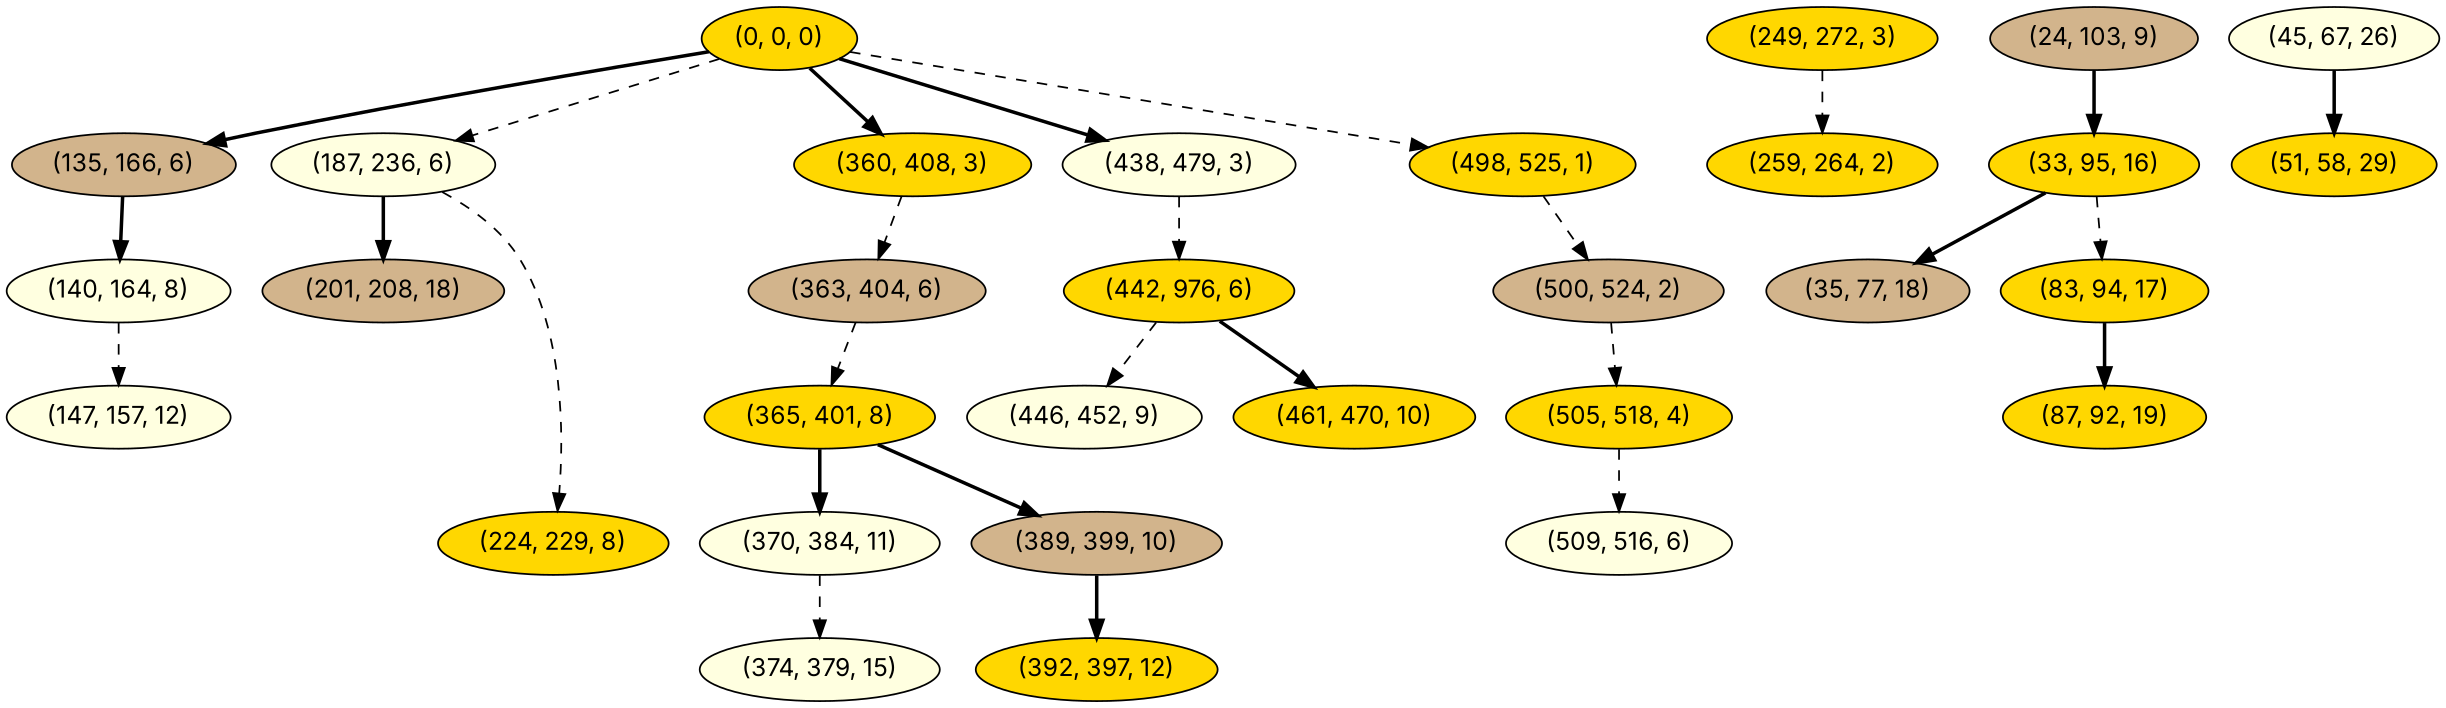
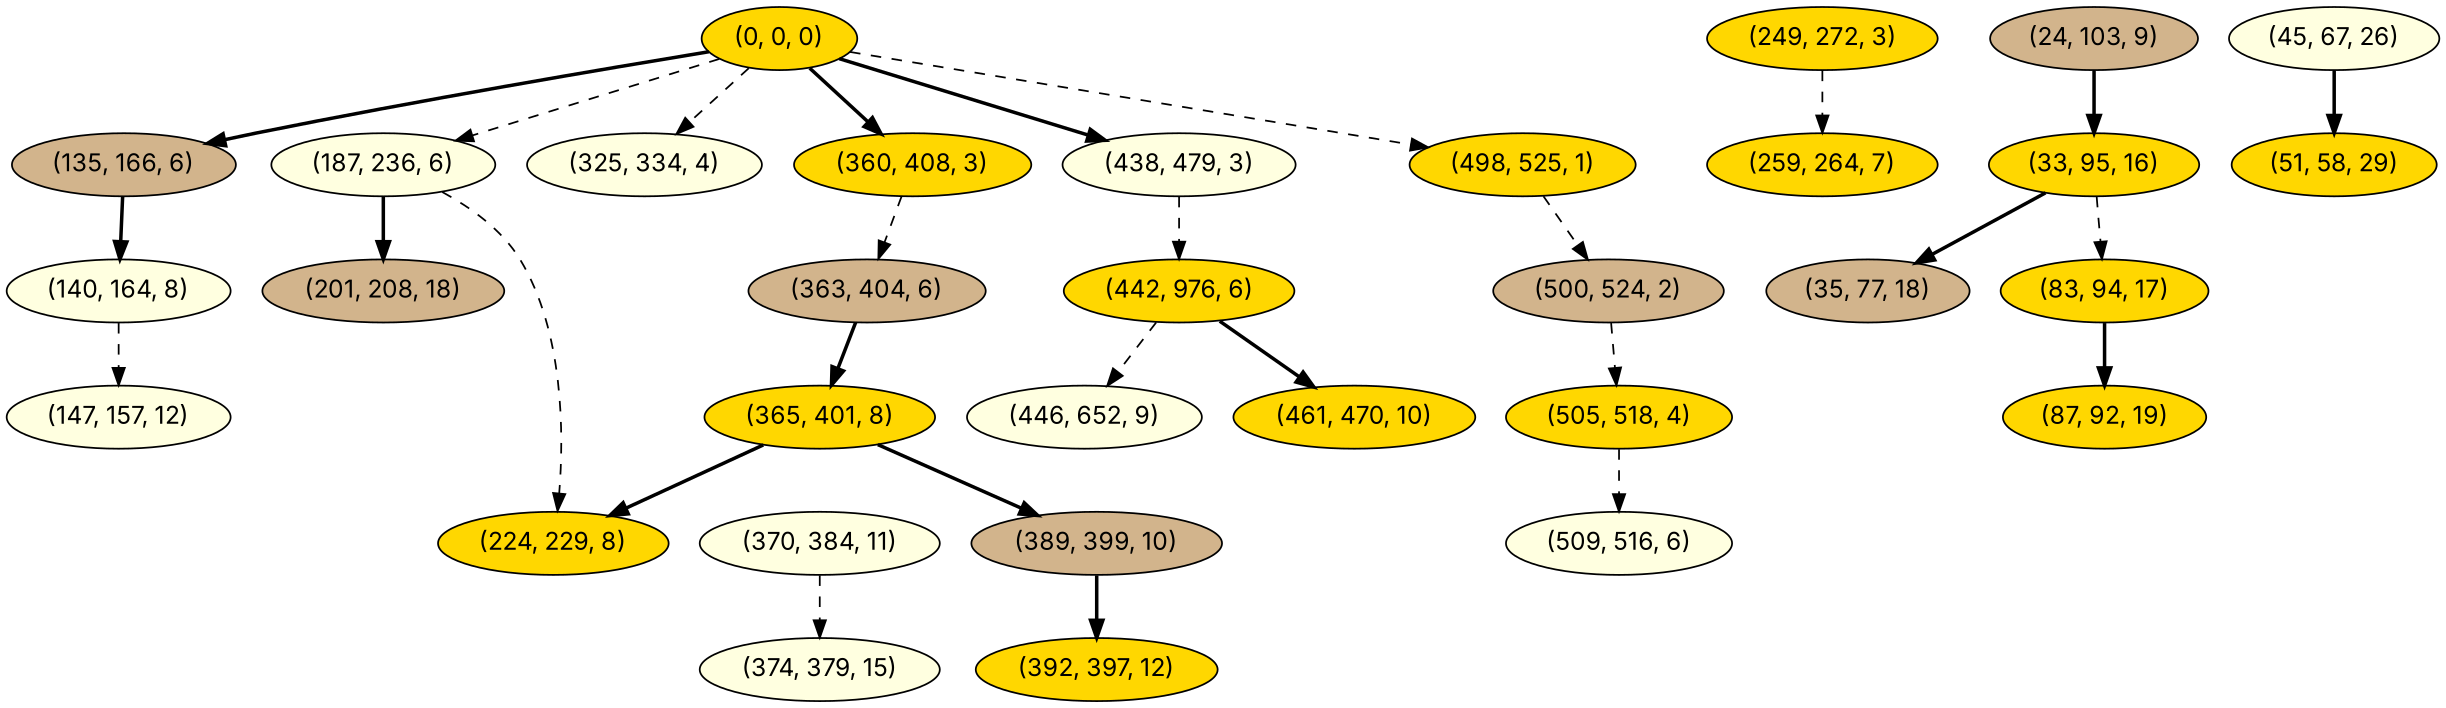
none -> (644, 165)
(1822, 165) -> (1822, 165)
(847, 345) -> (847, 345)
(1084, 417) -> (1084, 417)
(820, 472) -> (695, 477)
